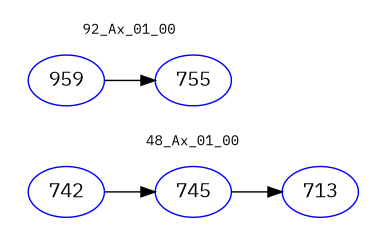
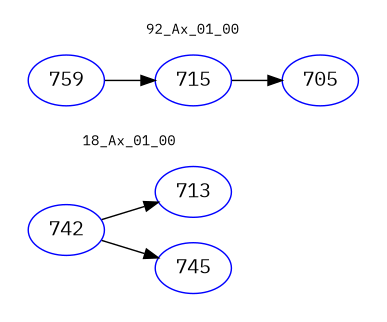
(66, 80) -> (66, 80)
(193, 80) -> (193, 80)
none -> (320, 80)
(193, 142) -> (130, 142)
(250, 192) -> (123, 213)
